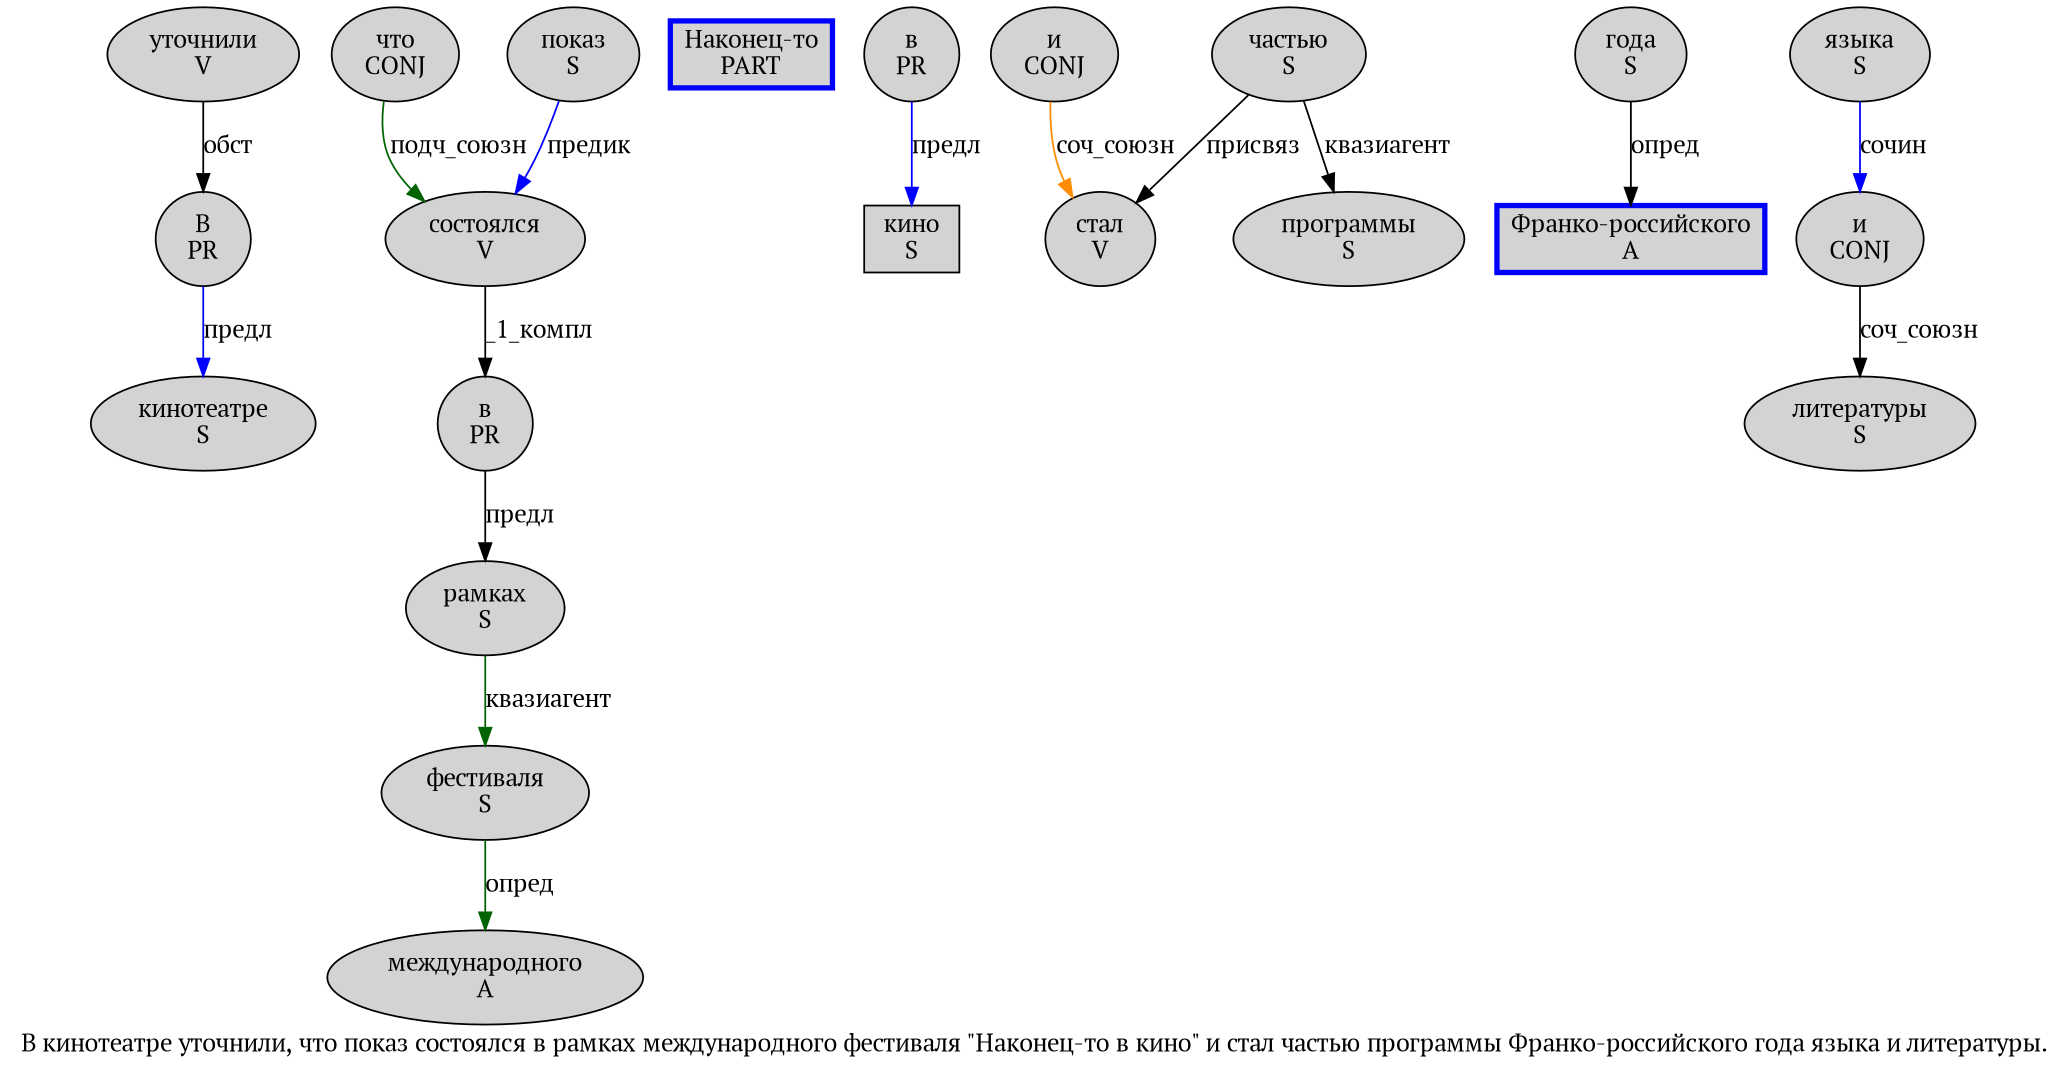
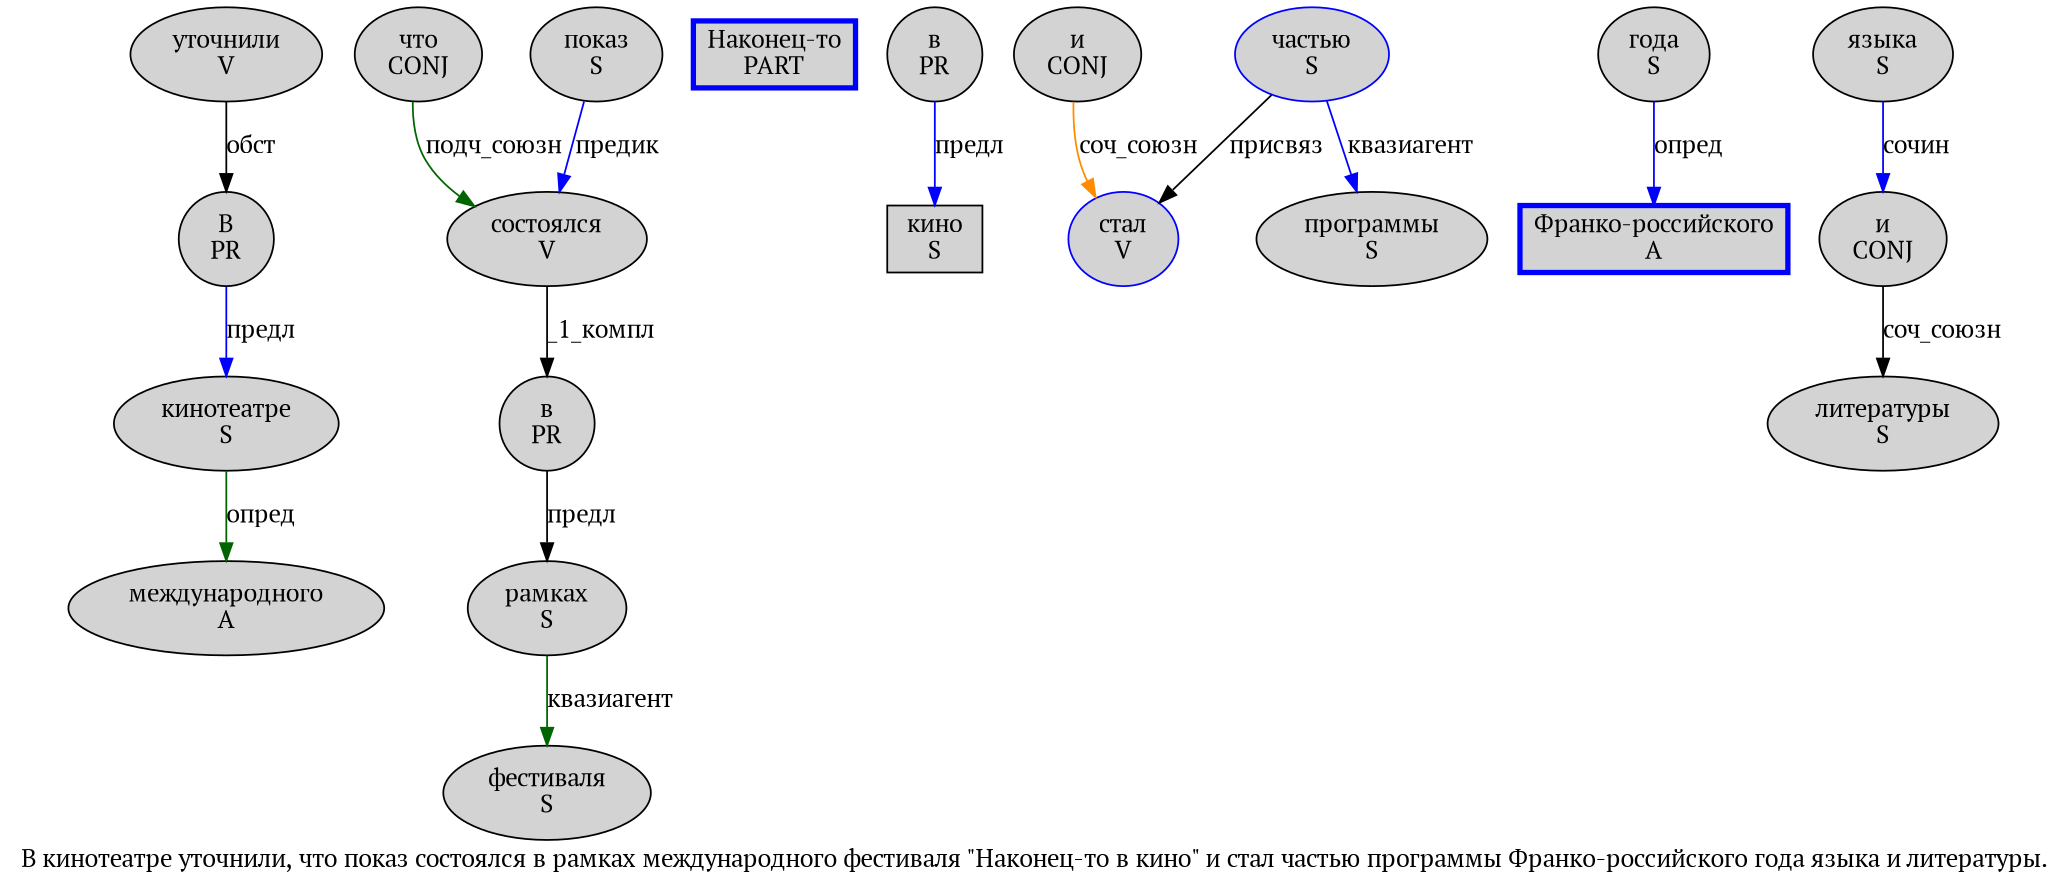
(1289, 54) -> (1312, 54)
(1316, 138) -> (1339, 138)
(1631, 144) -> (1654, 144)
(1100, 239) -> (1123, 239)
(485, 876) -> (226, 507)
